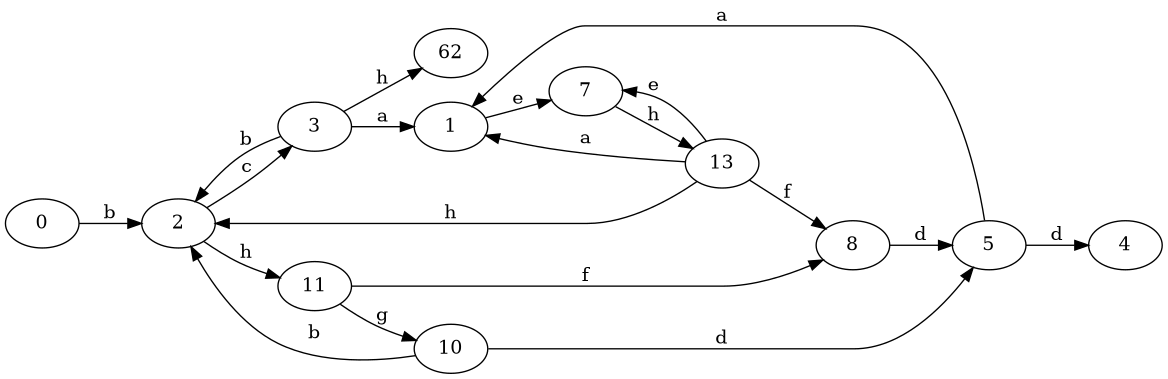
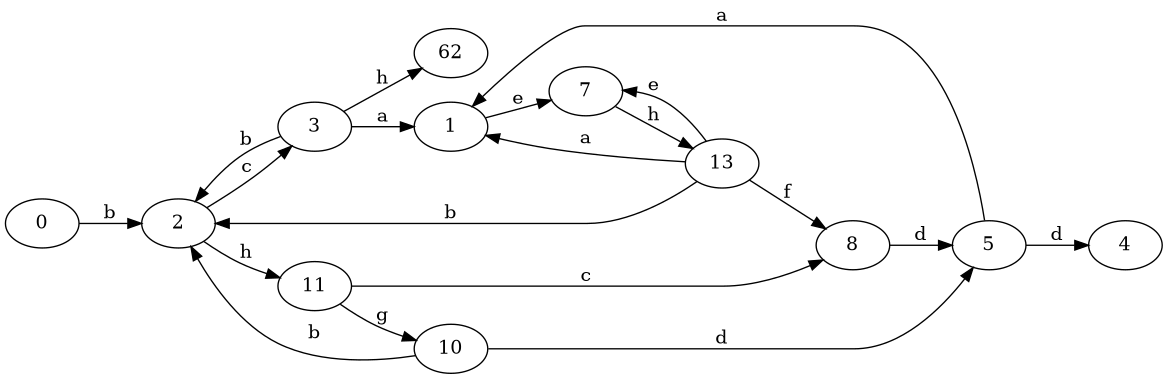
(451, 213) -> (451, 213)
(586, 276) -> (586, 276)
